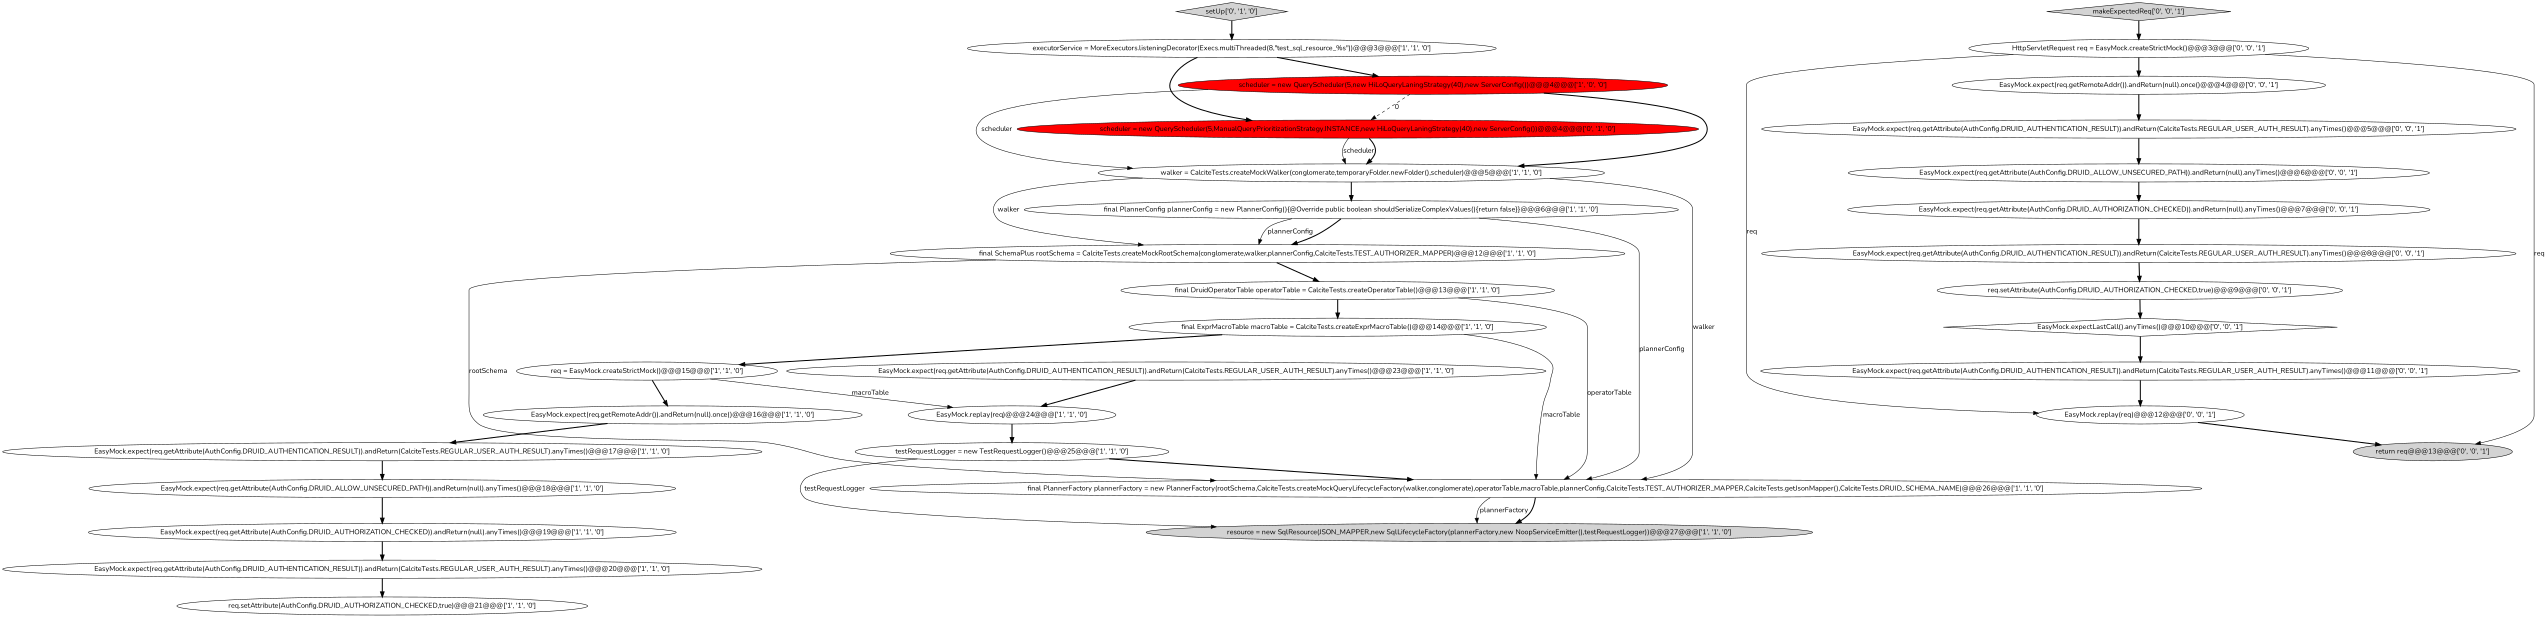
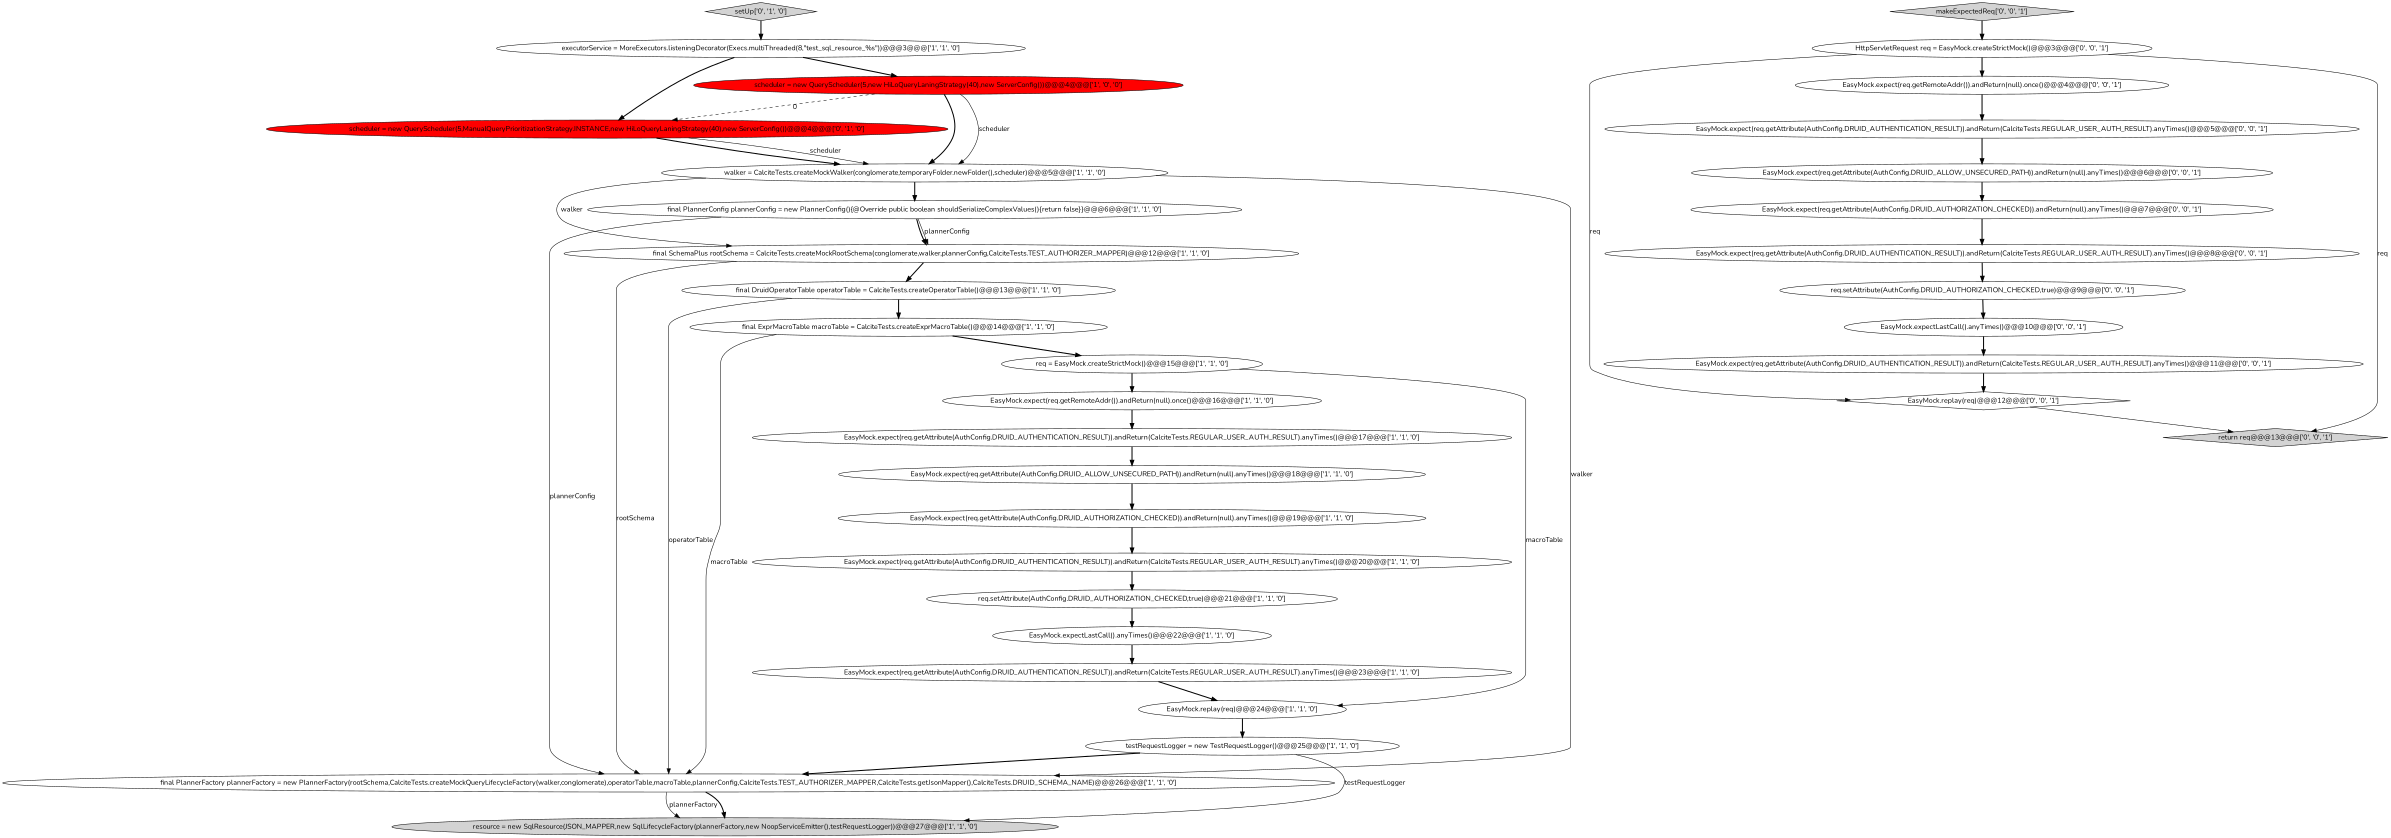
(2140, 327) -> (1984, 327)
(2140, 415) -> (1984, 401)
(2287, 433) -> (2129, 419)
(2433, 452) -> (2275, 438)
none -> (1132, 636)
